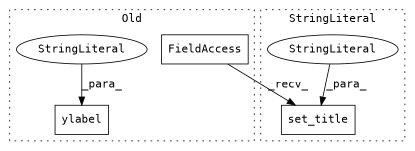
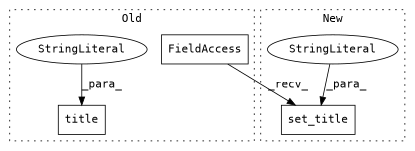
(333, 19) -> (333, 19)
(82, 120) -> (82, 120)
